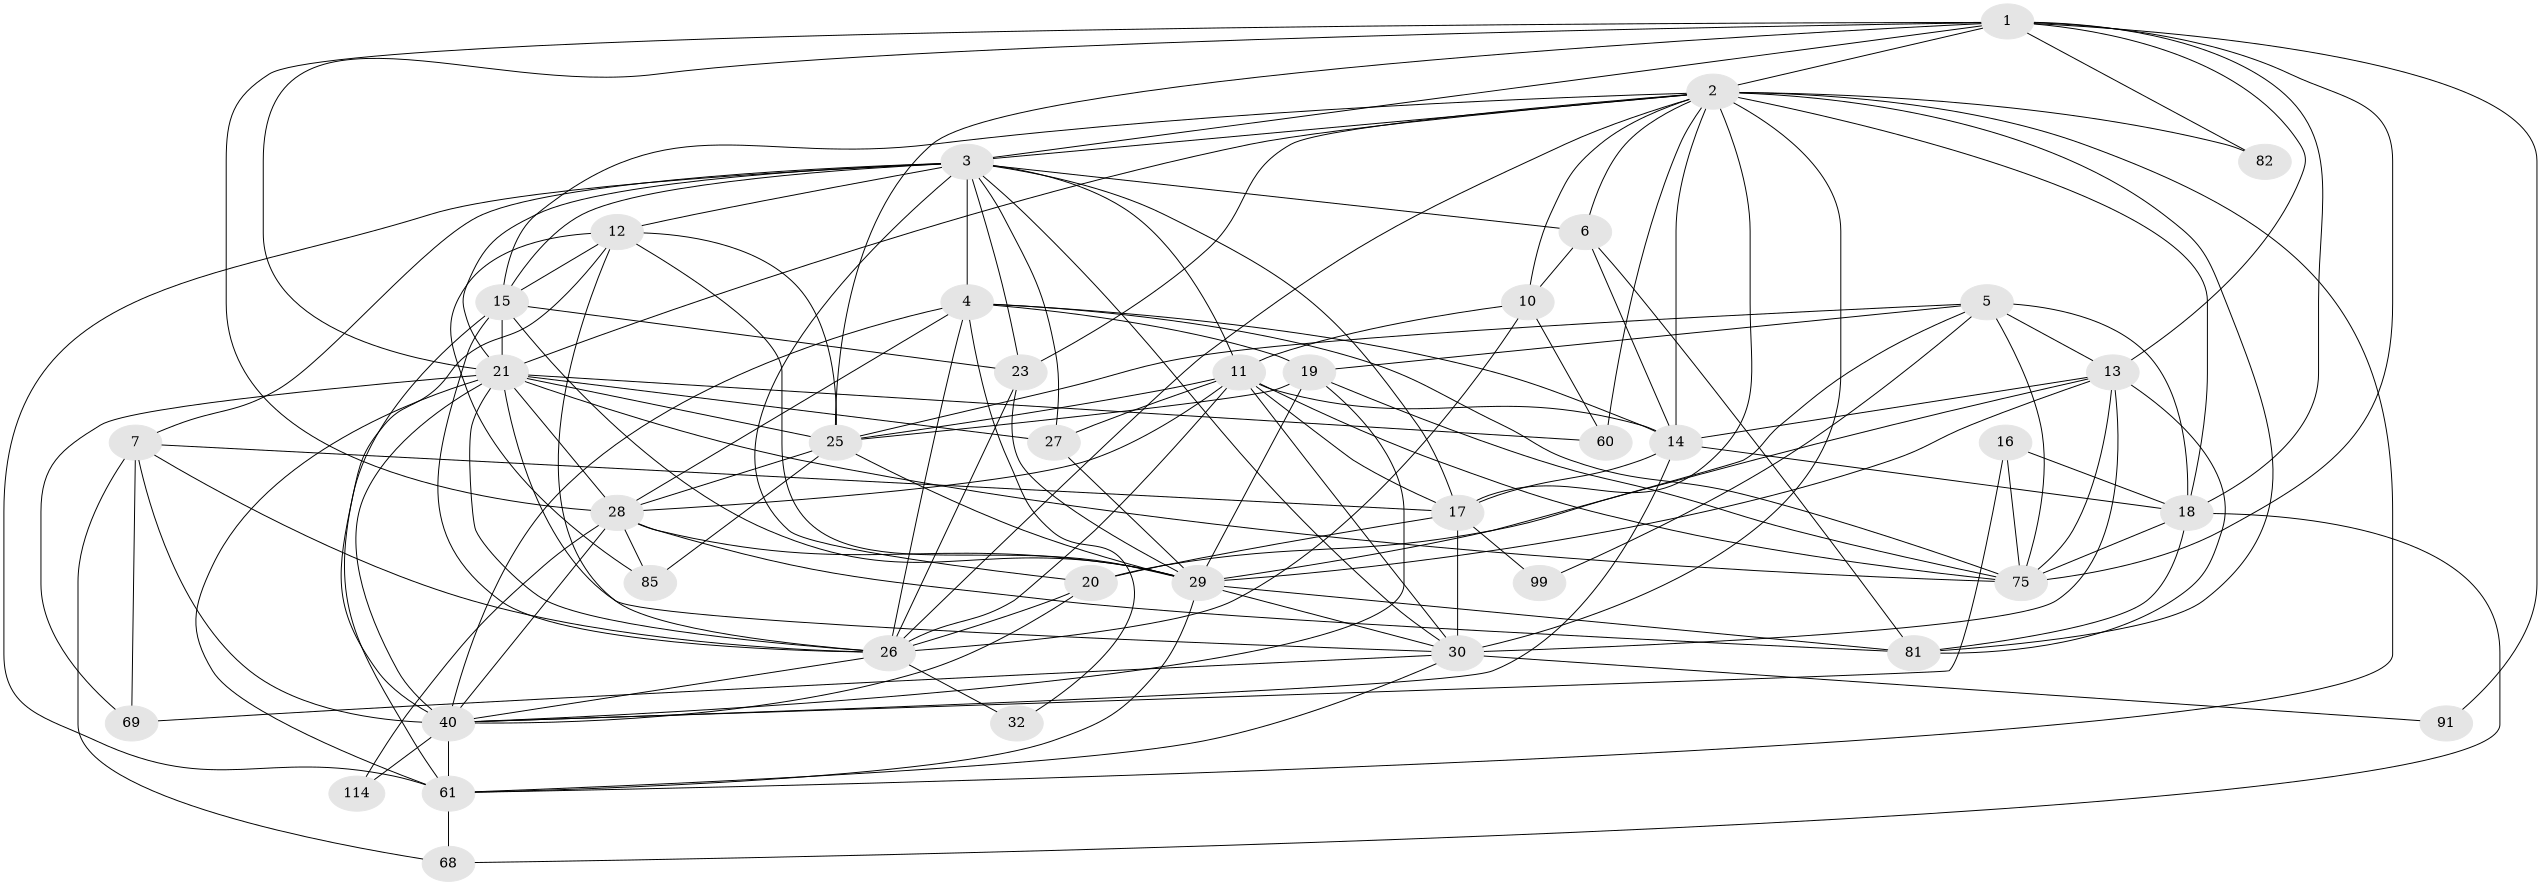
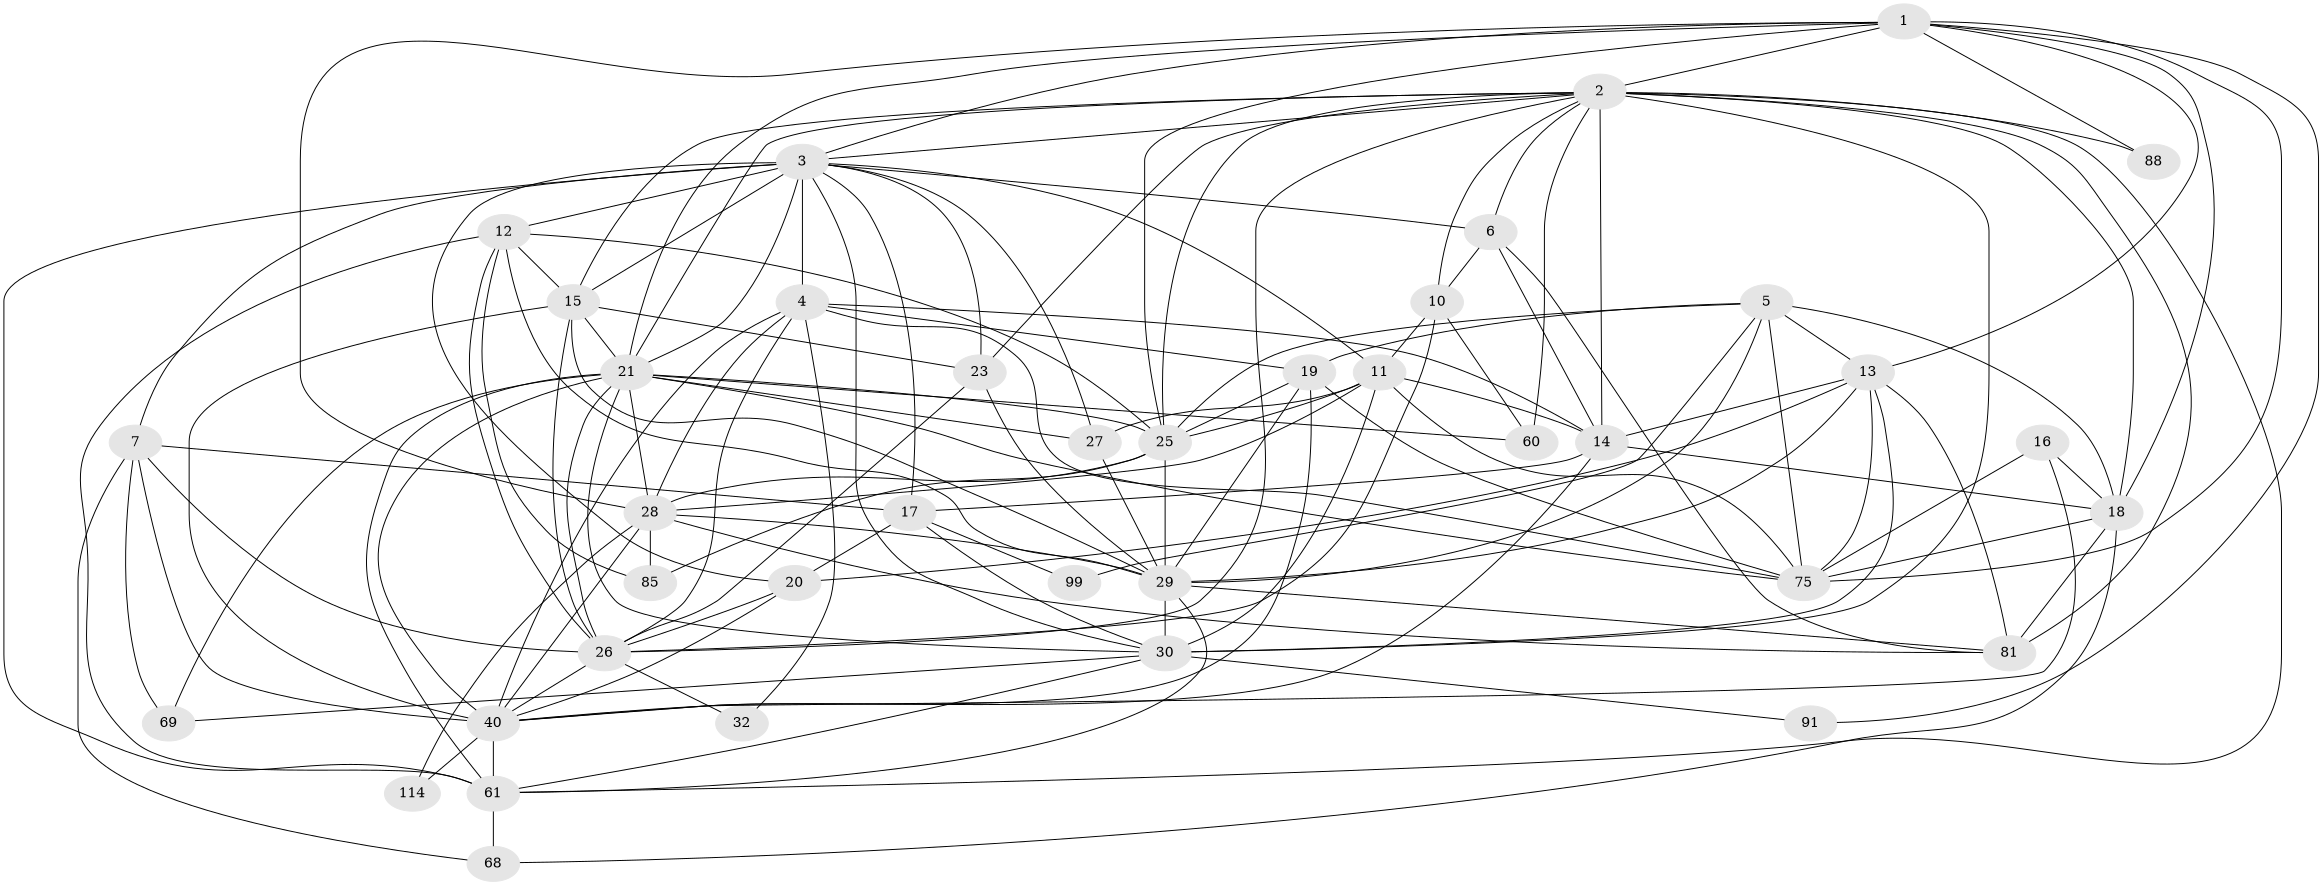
(2265, 162) -> (2154, 162)
(1746, 410) -> (1259, 135)
(1341, 452) -> none
(1093, 532) -> none
